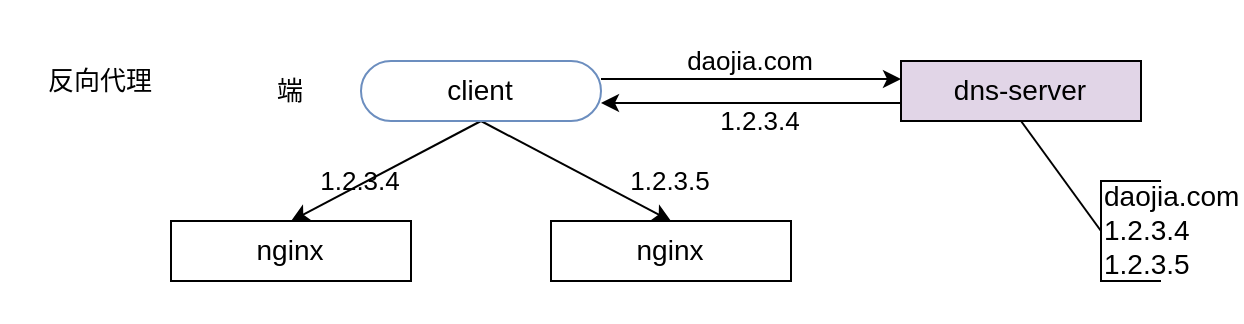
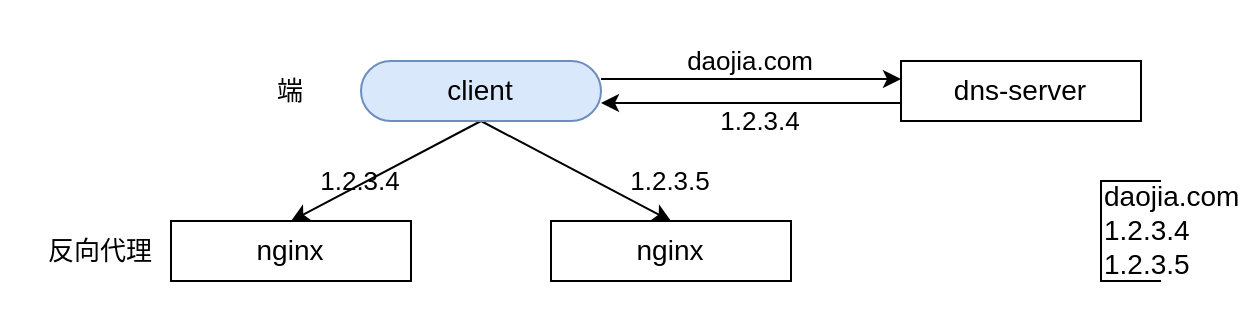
(101, 81) -> (101, 251)
(481, 91) -> (481, 91)
(1021, 91) -> (1021, 91)
(1060, 174) -> none
